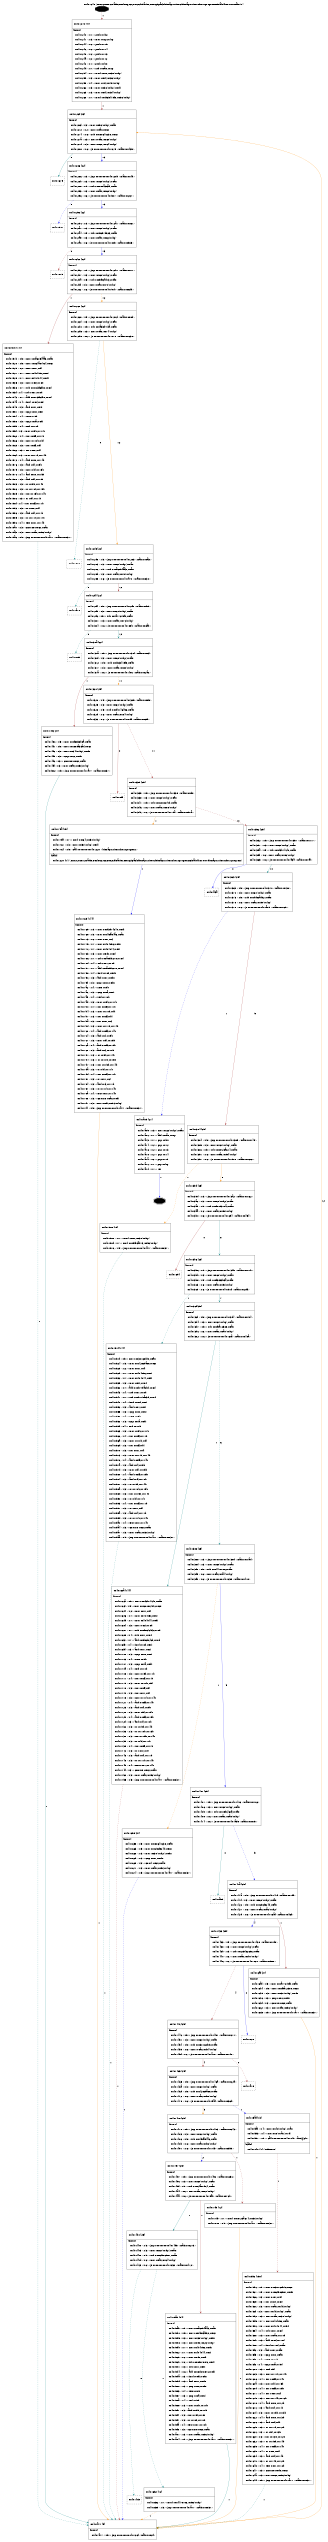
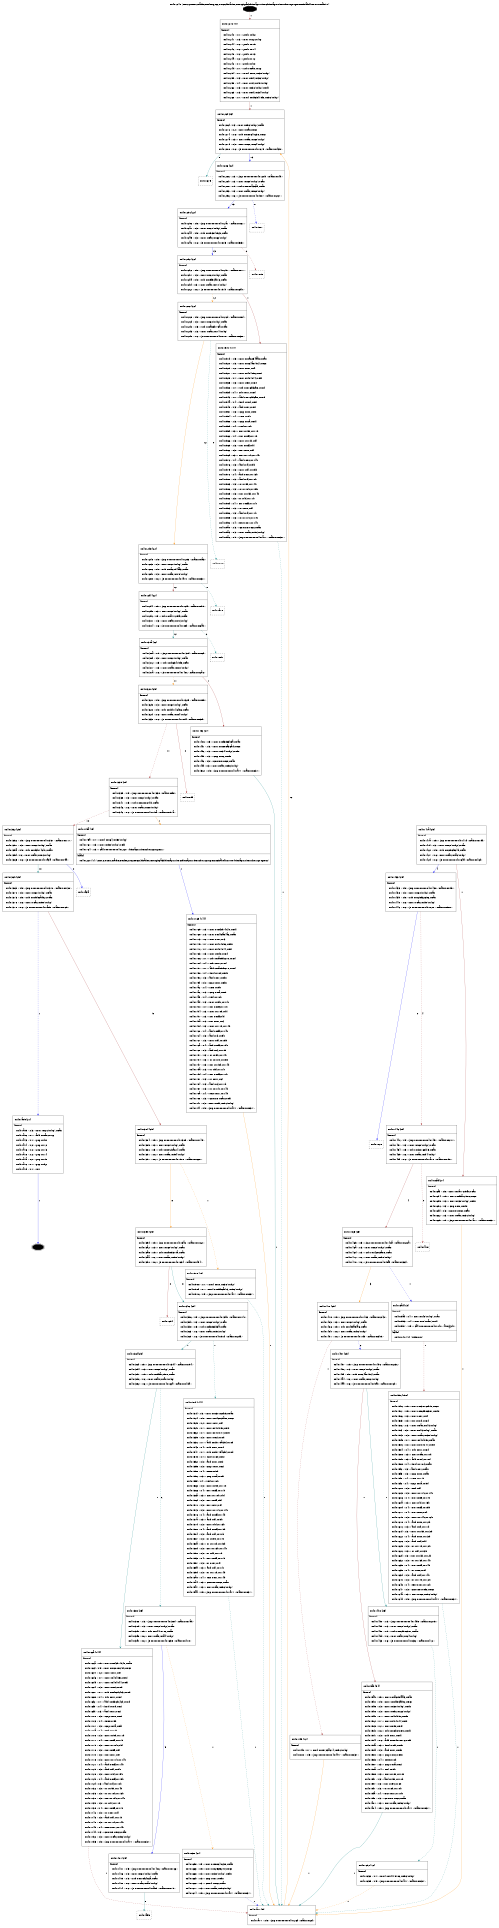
(244, 1852) -> none
(134, 2500) -> none
